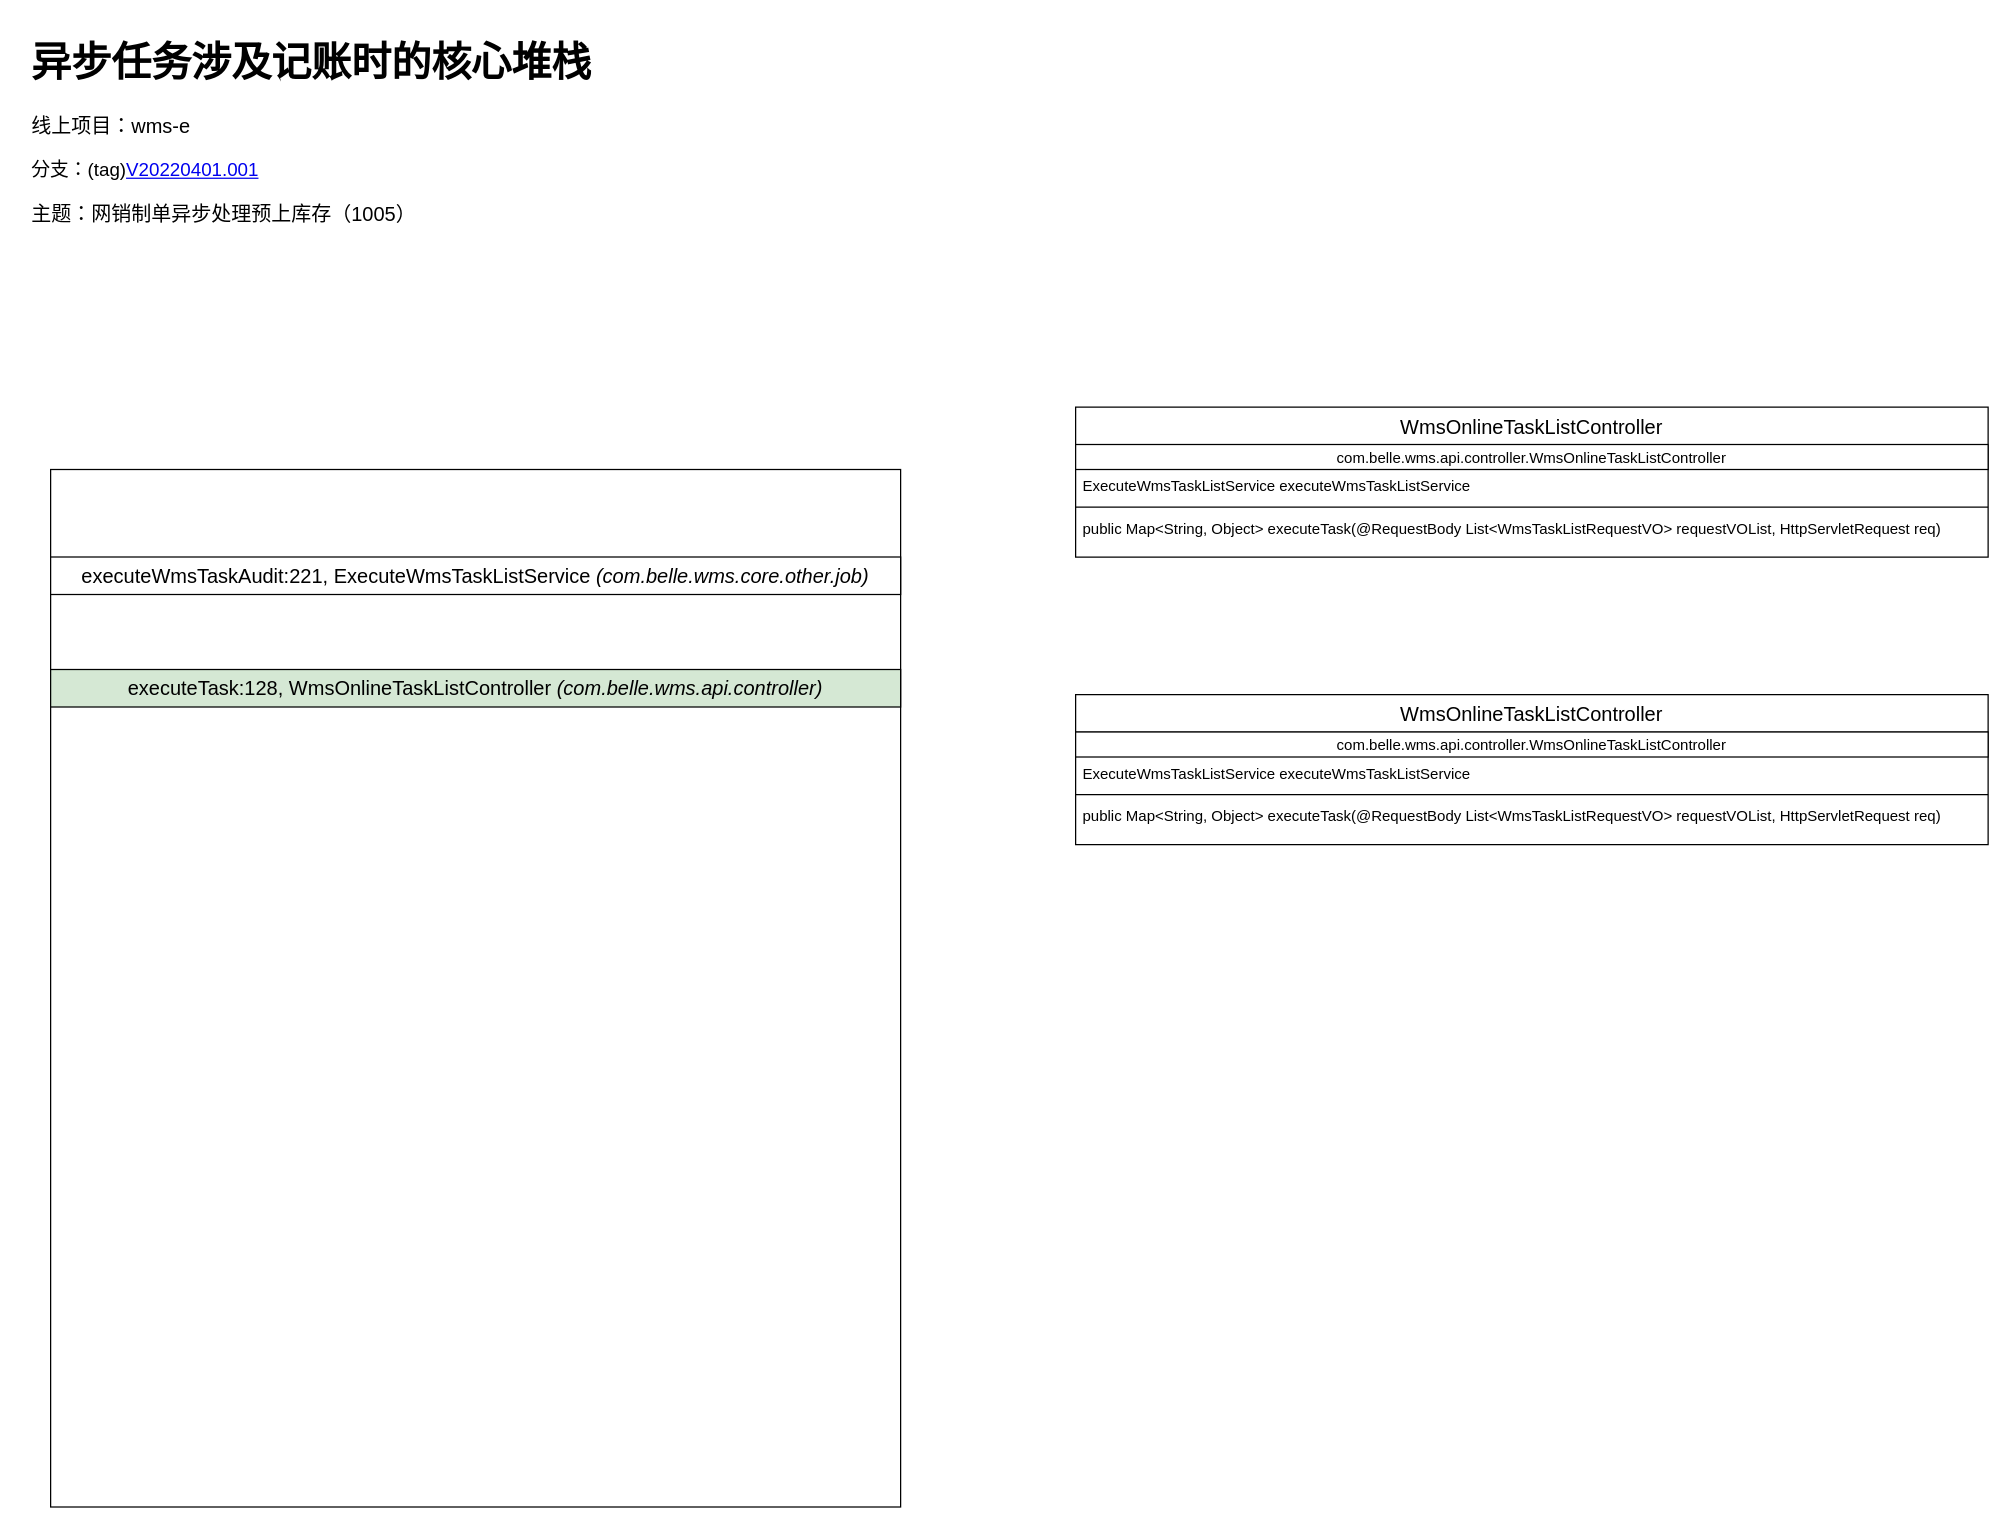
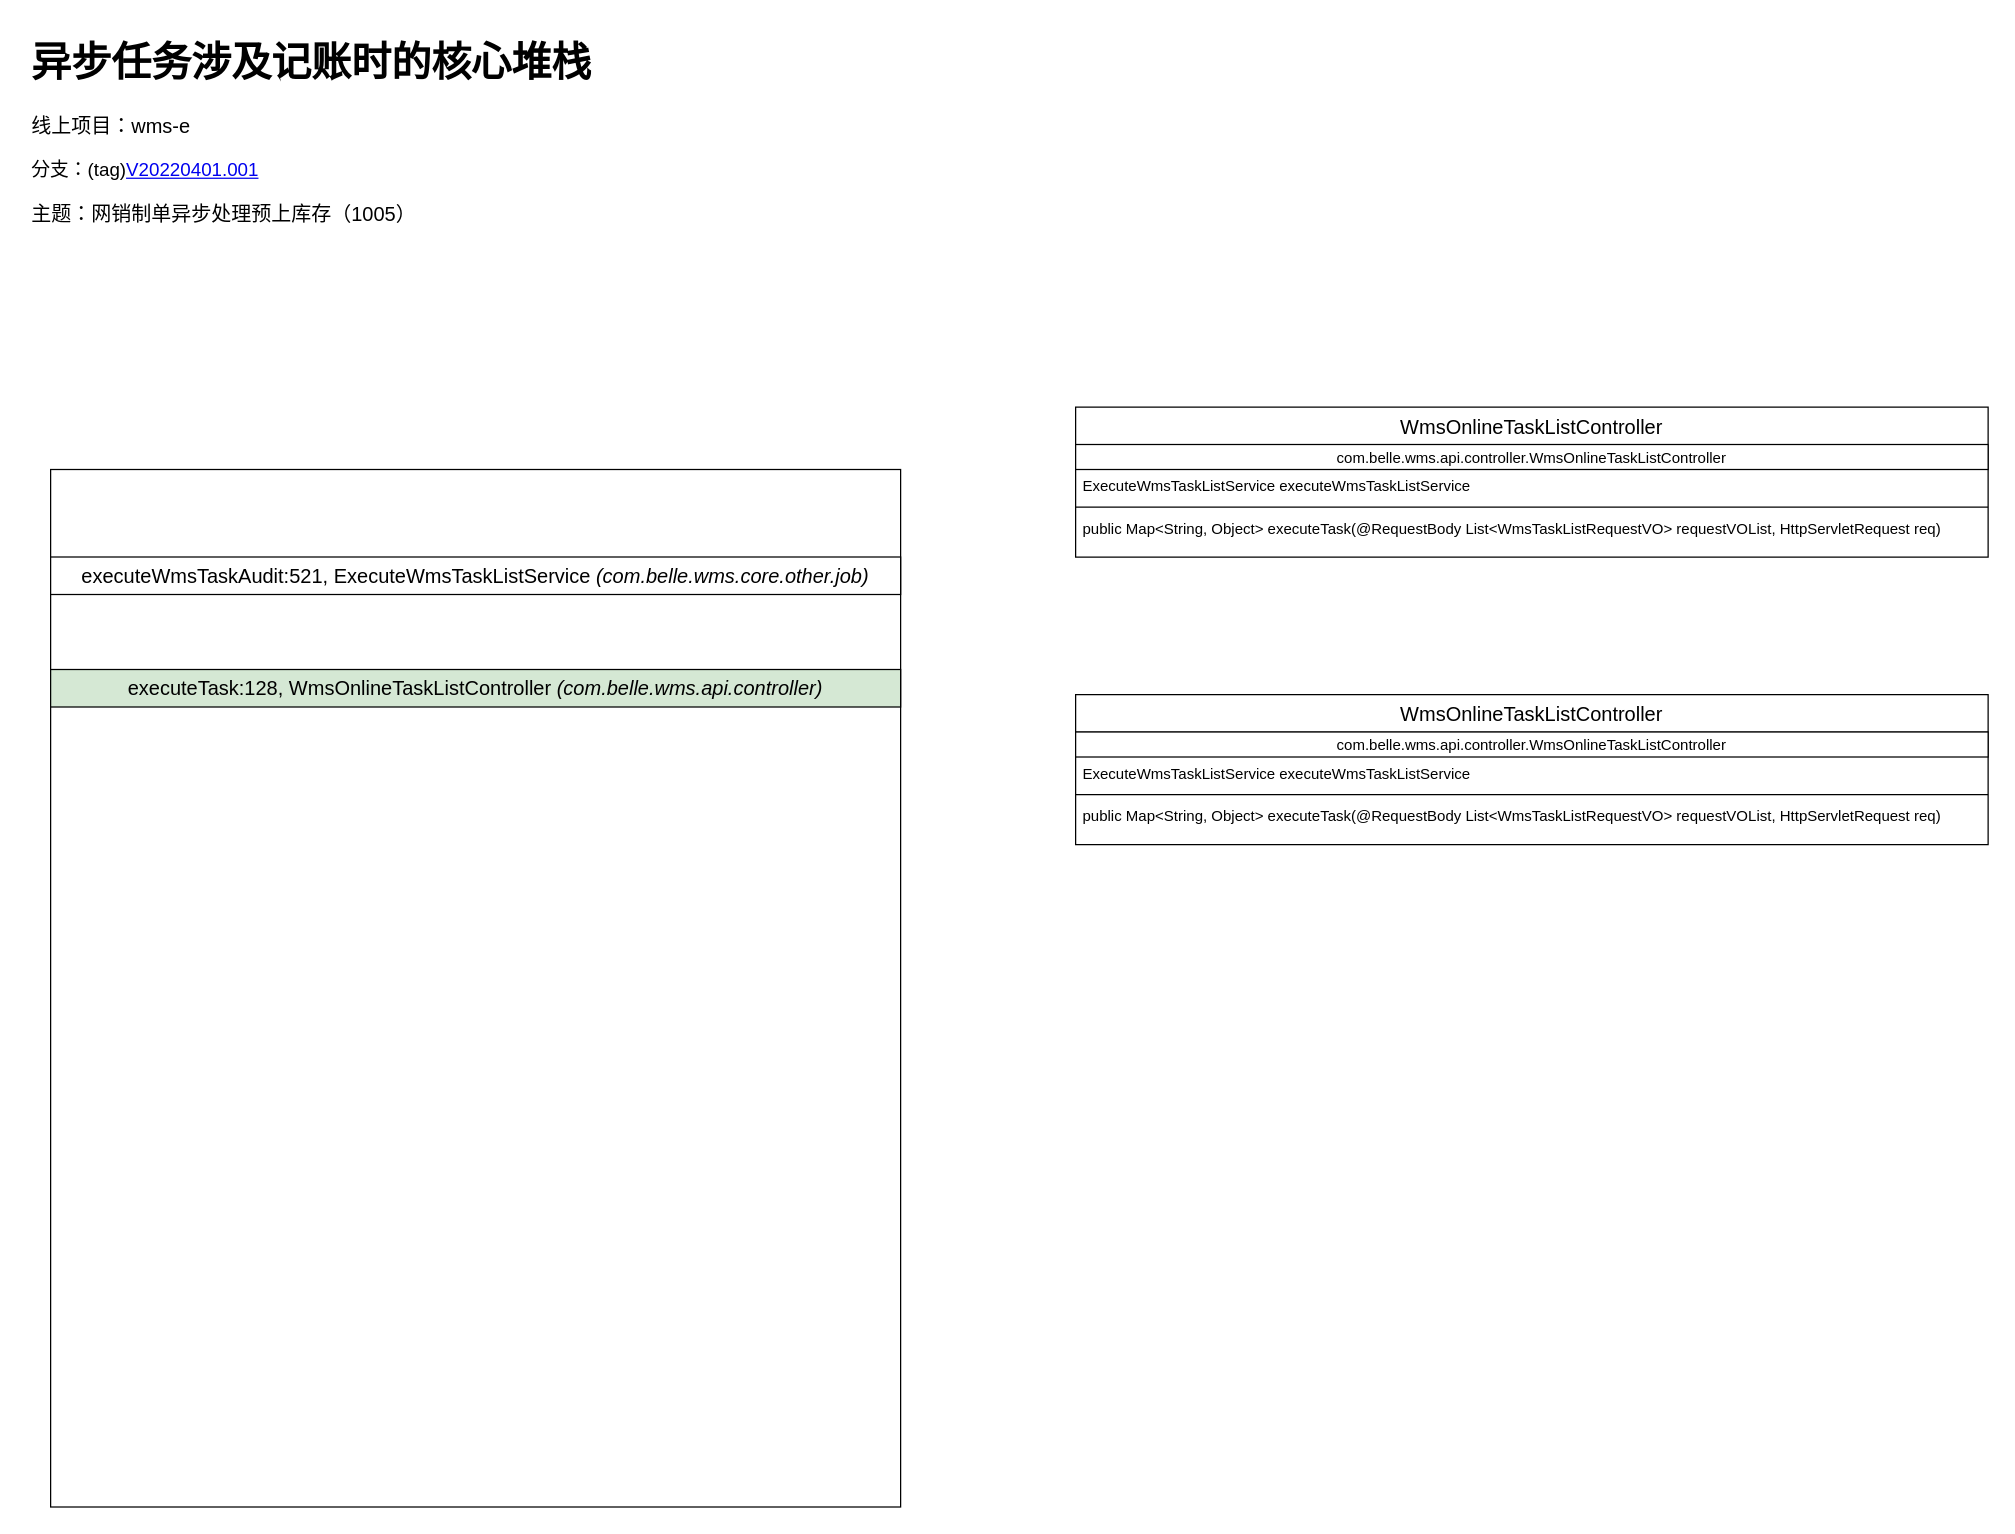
(476, 576) -> (476, 576)
